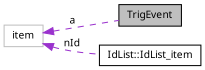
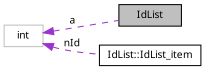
(150, 15) -> (150, 15)
(24, 36) -> (24, 36)
